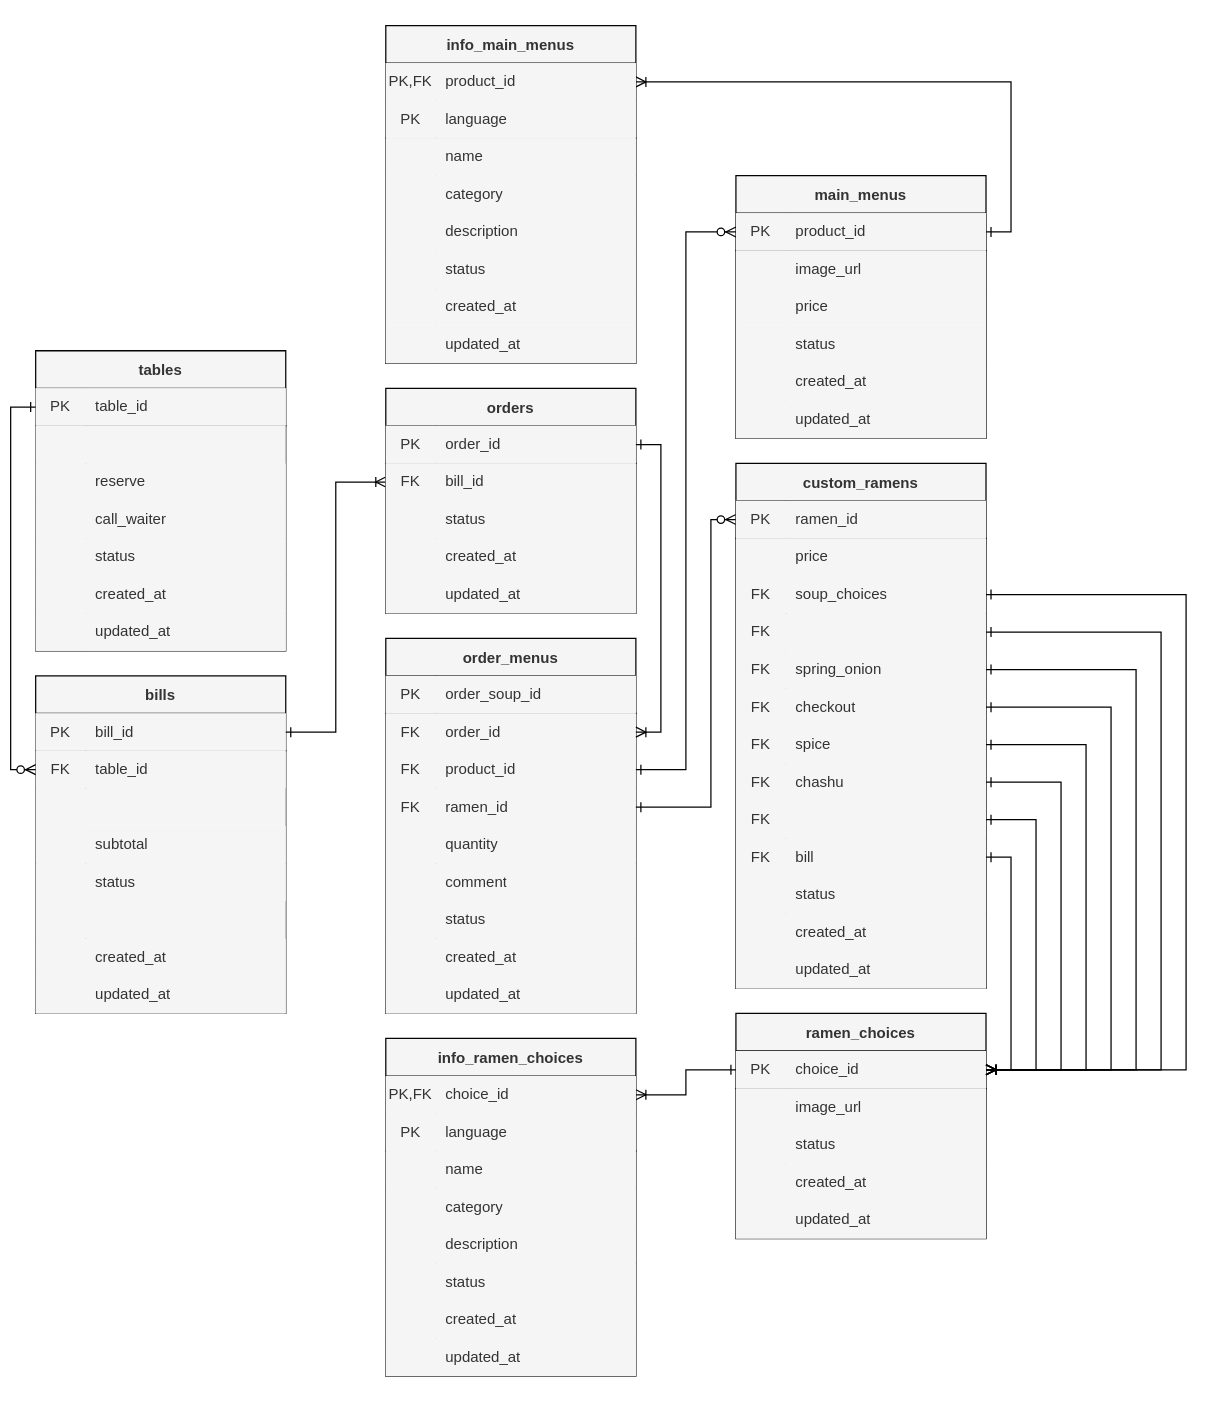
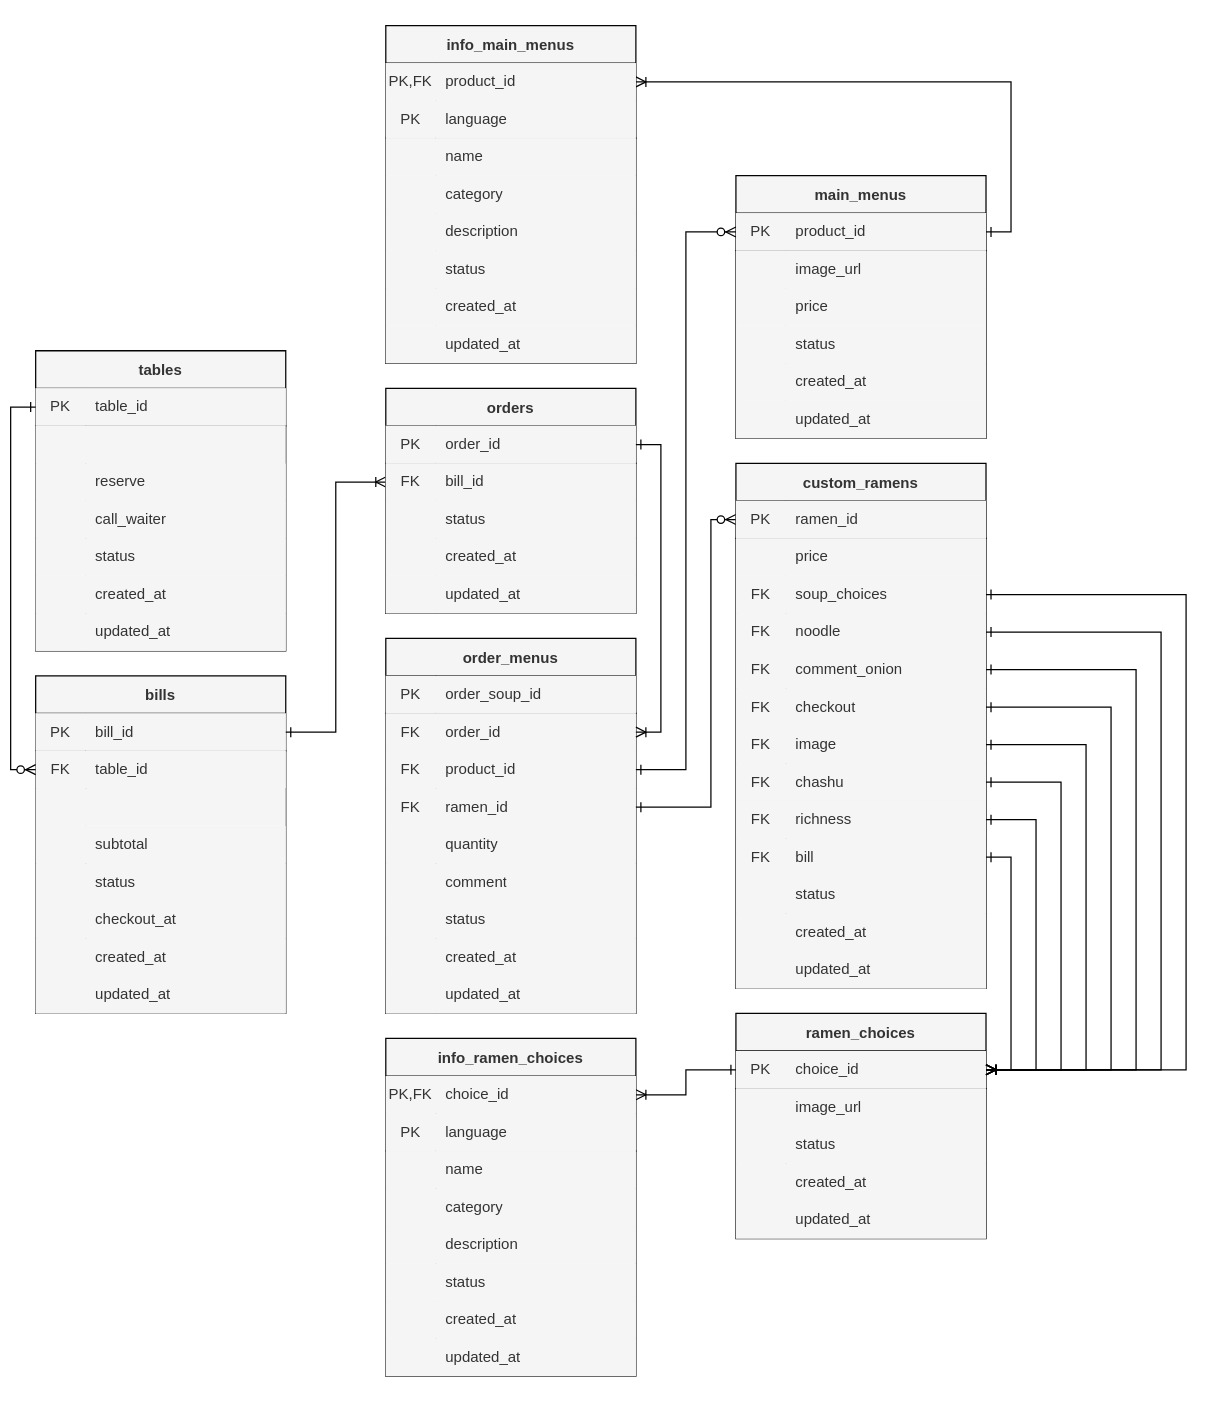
none -> (886, 632)
(842, 669) -> (848, 669)
(815, 744) -> (815, 744)
none -> (886, 819)
none -> (186, 919)
